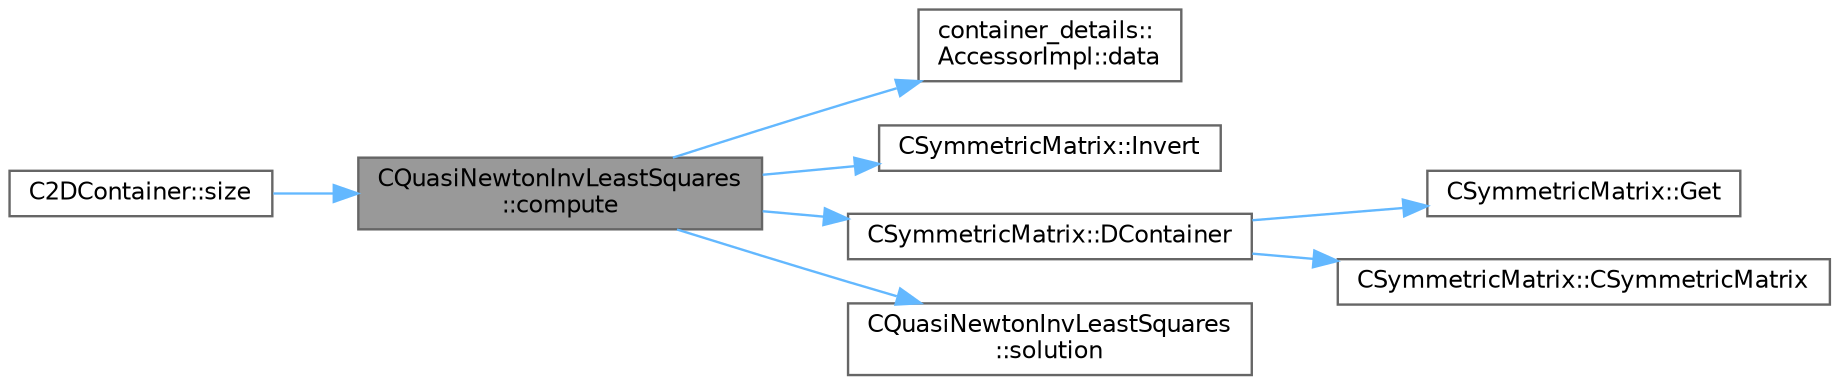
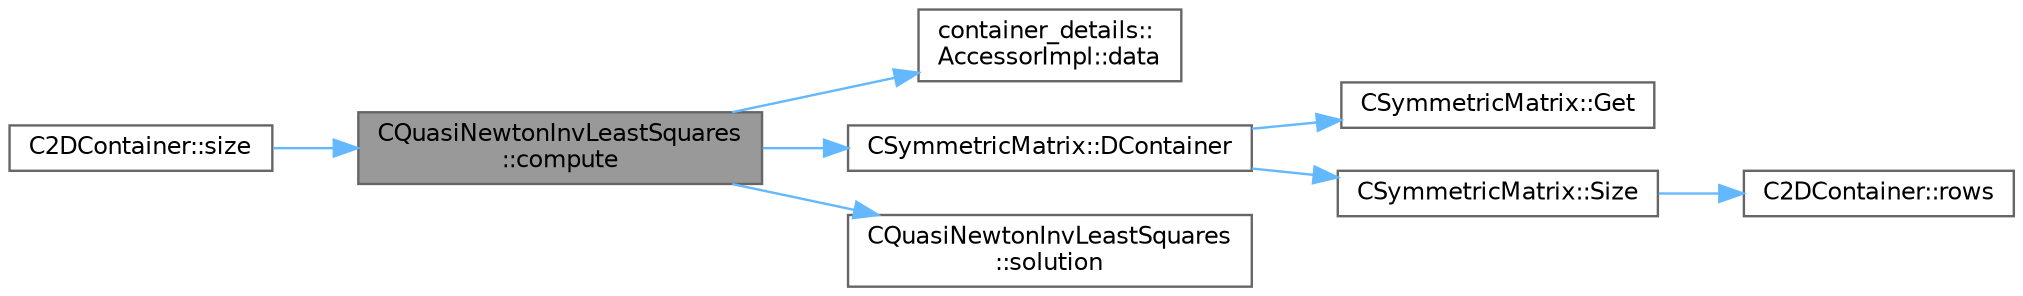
(1050, 148) -> none
none -> (1879, 194)
(1584, 282) -> (1498, 194)
